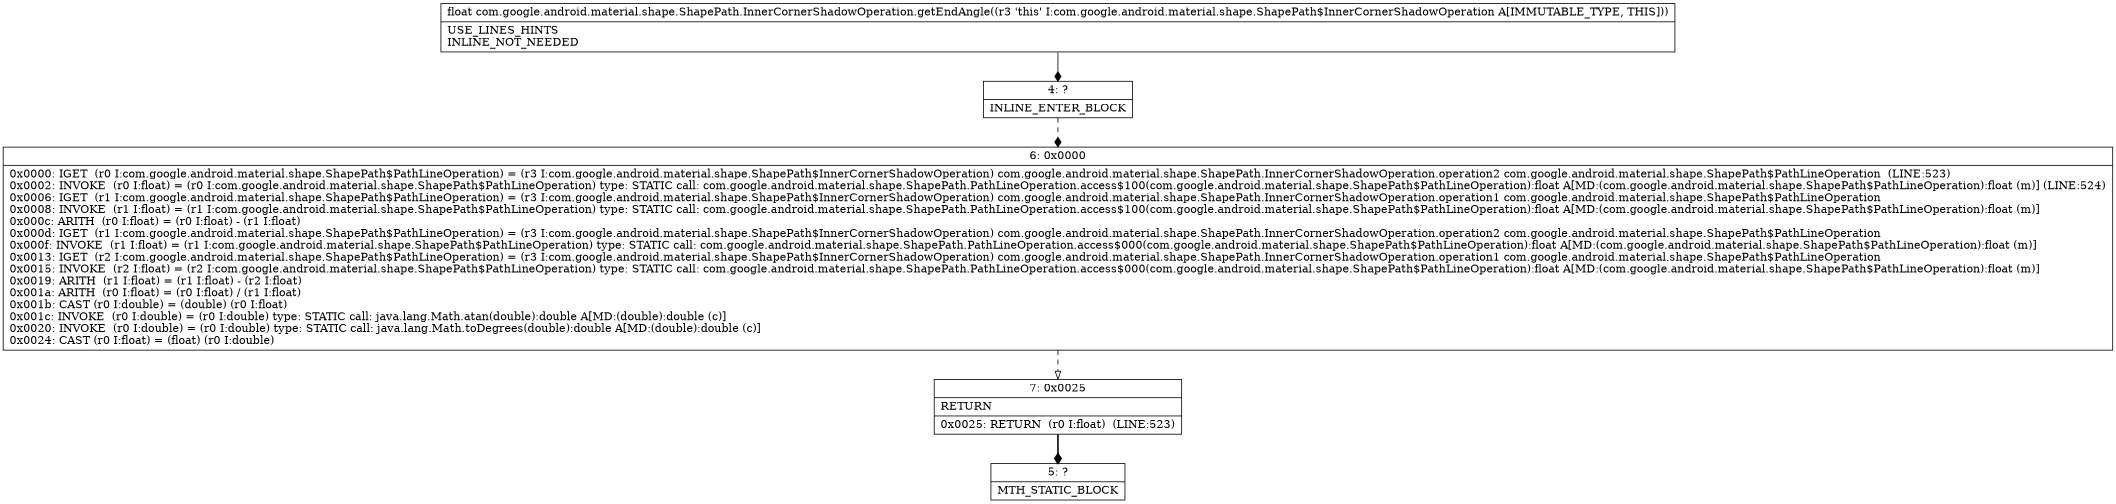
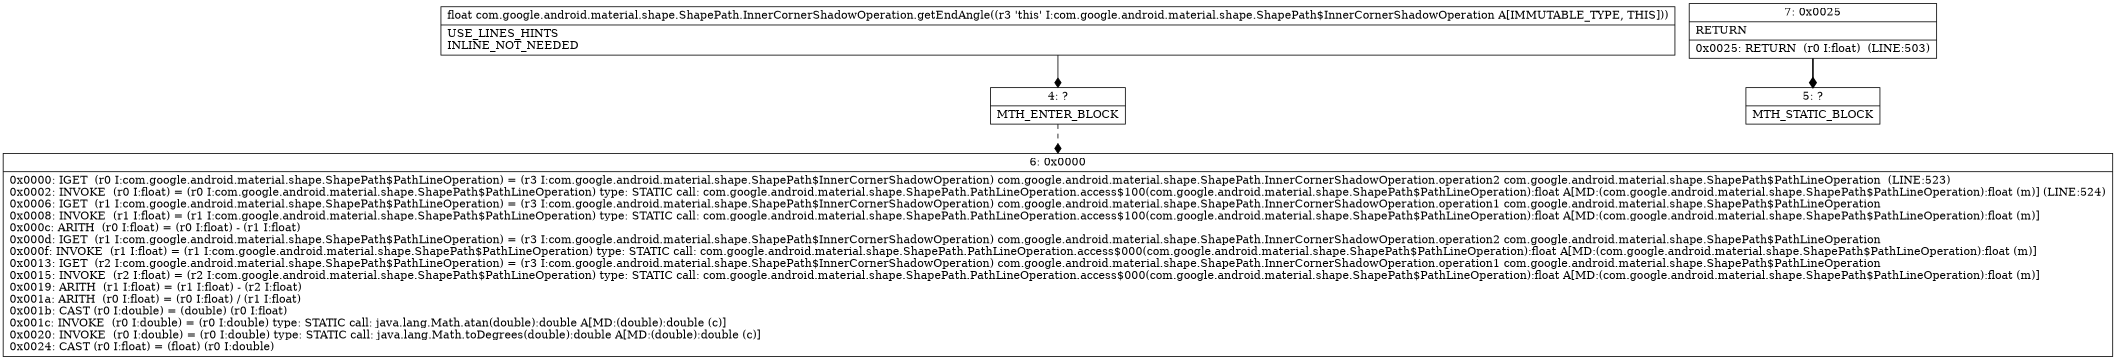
(1058, 108) -> (1058, 115)
(1058, 361) -> none
(1058, 425) -> (1813, 49)
